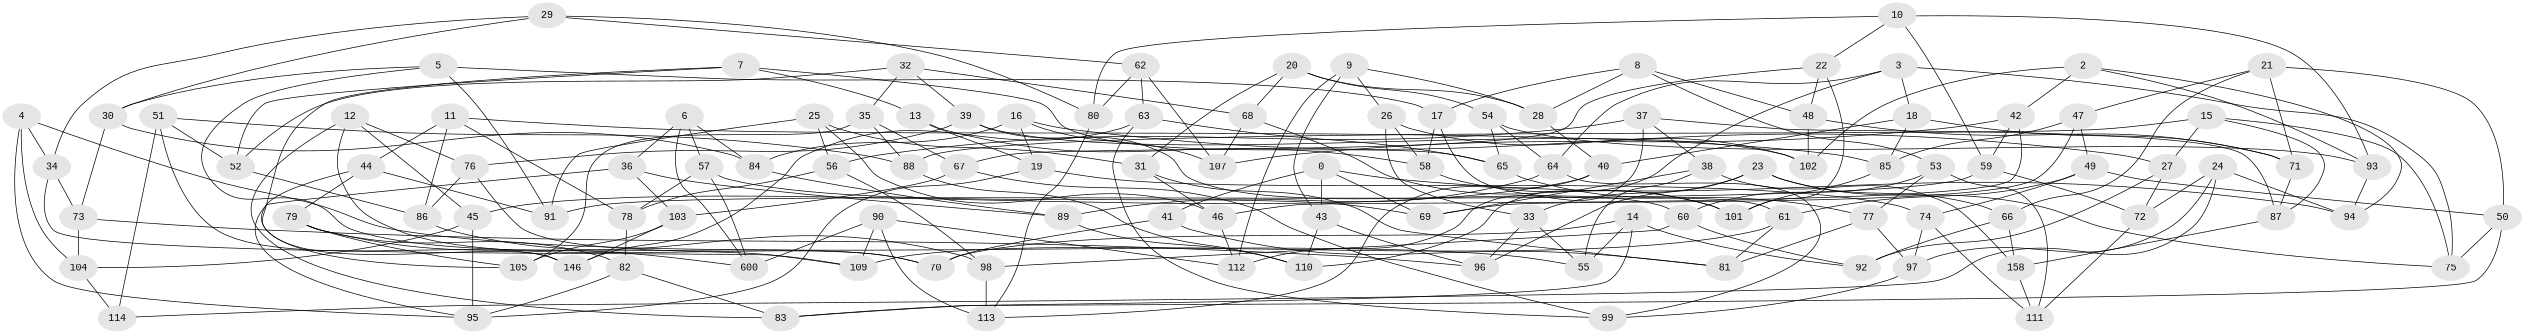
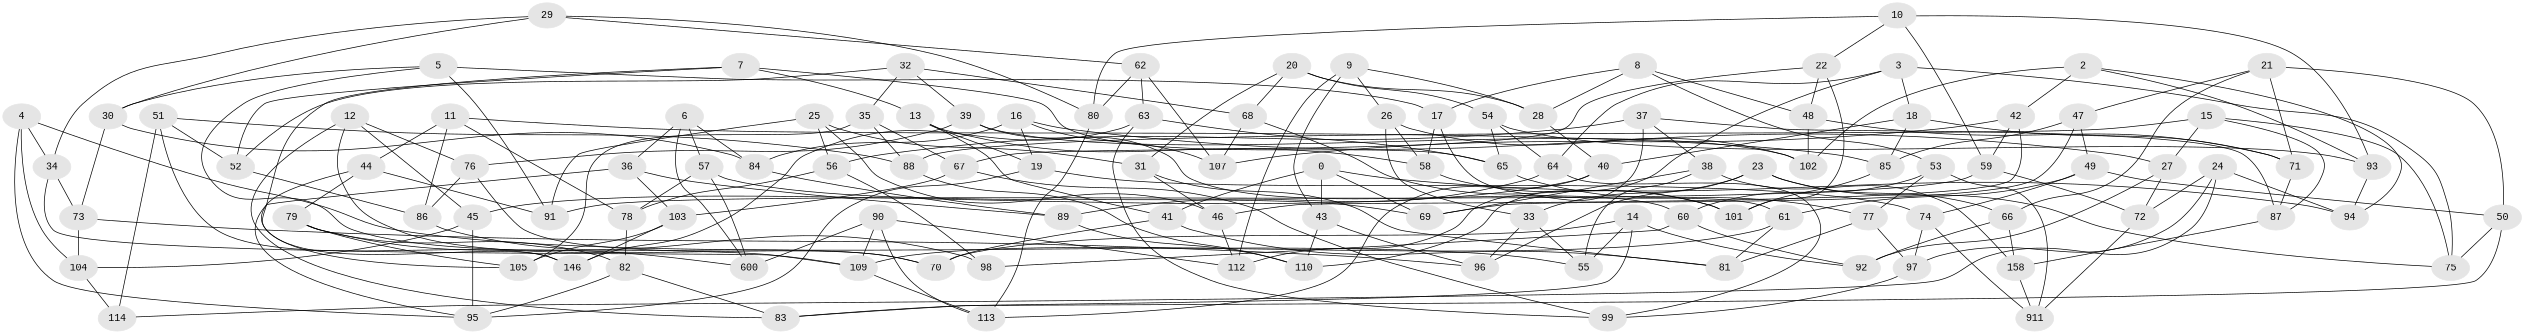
none -> (1061, 192)
(986, 293) -> (917, 292)
(2035, 318) -> (2035, 318)
